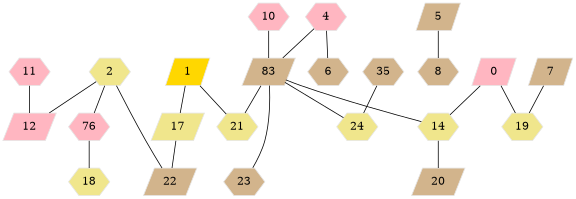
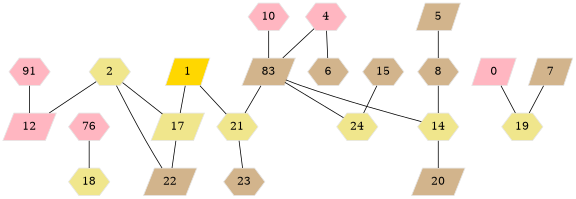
(30, 72) -> (30, 72)
(383, 72) -> (383, 72)
(99, 99) -> (143, 98)
(465, 100) -> (438, 99)
(267, 128) -> (241, 154)
